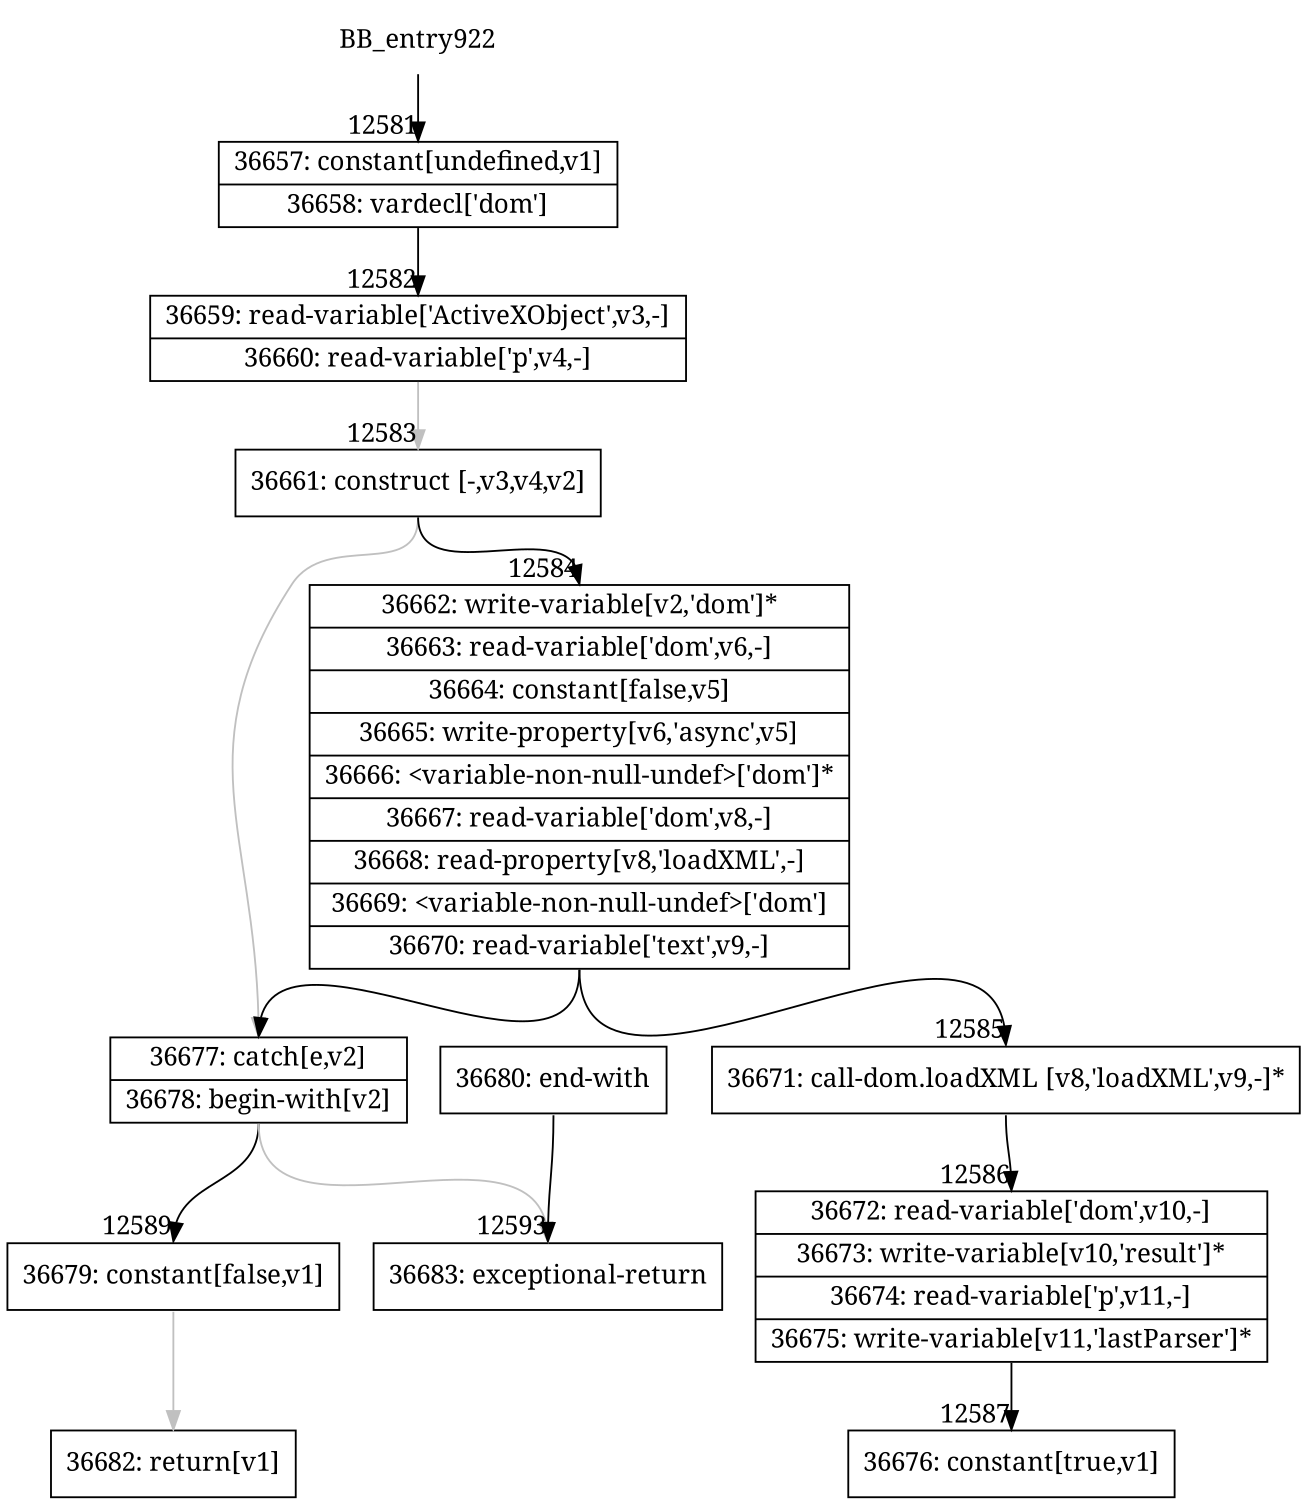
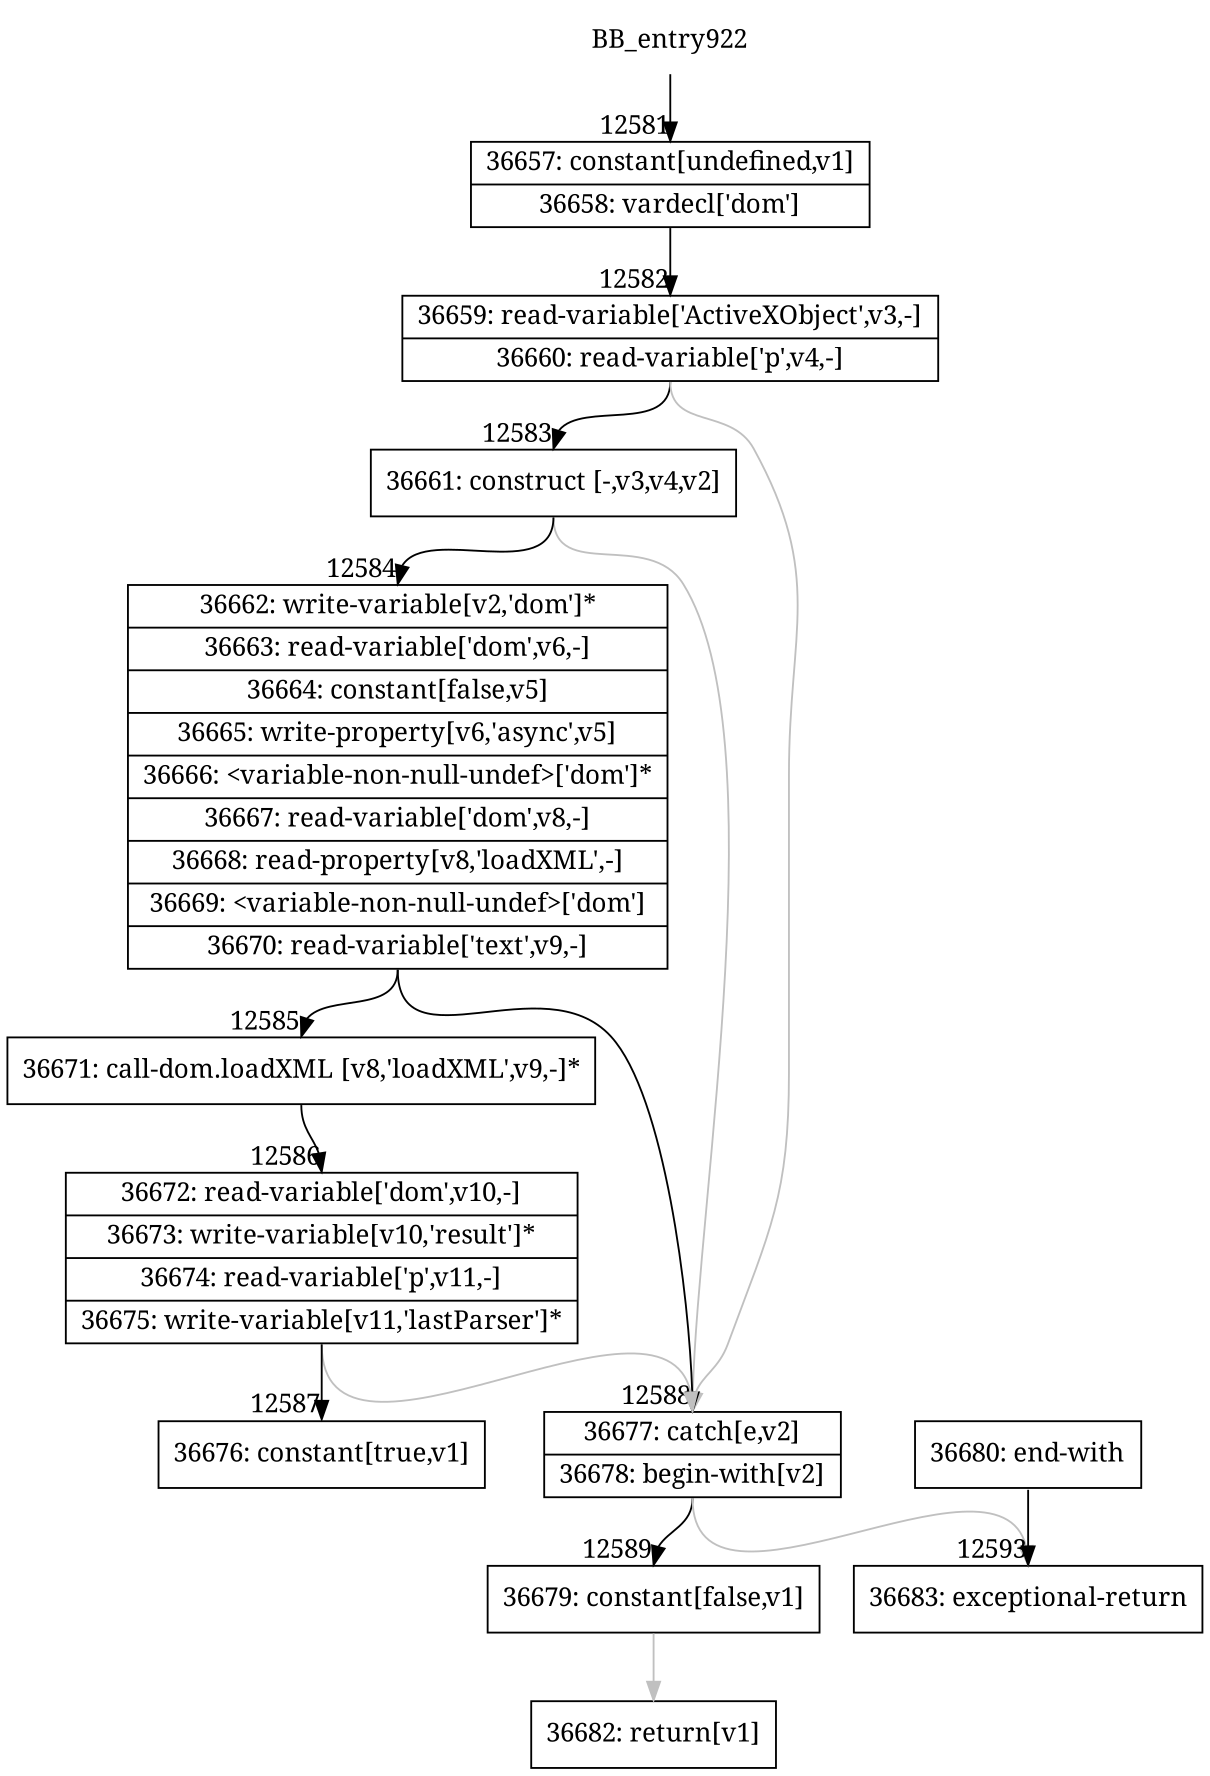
(418, 406) -> (622, 415)
none -> (789, 869)
none -> (498, 1380)
